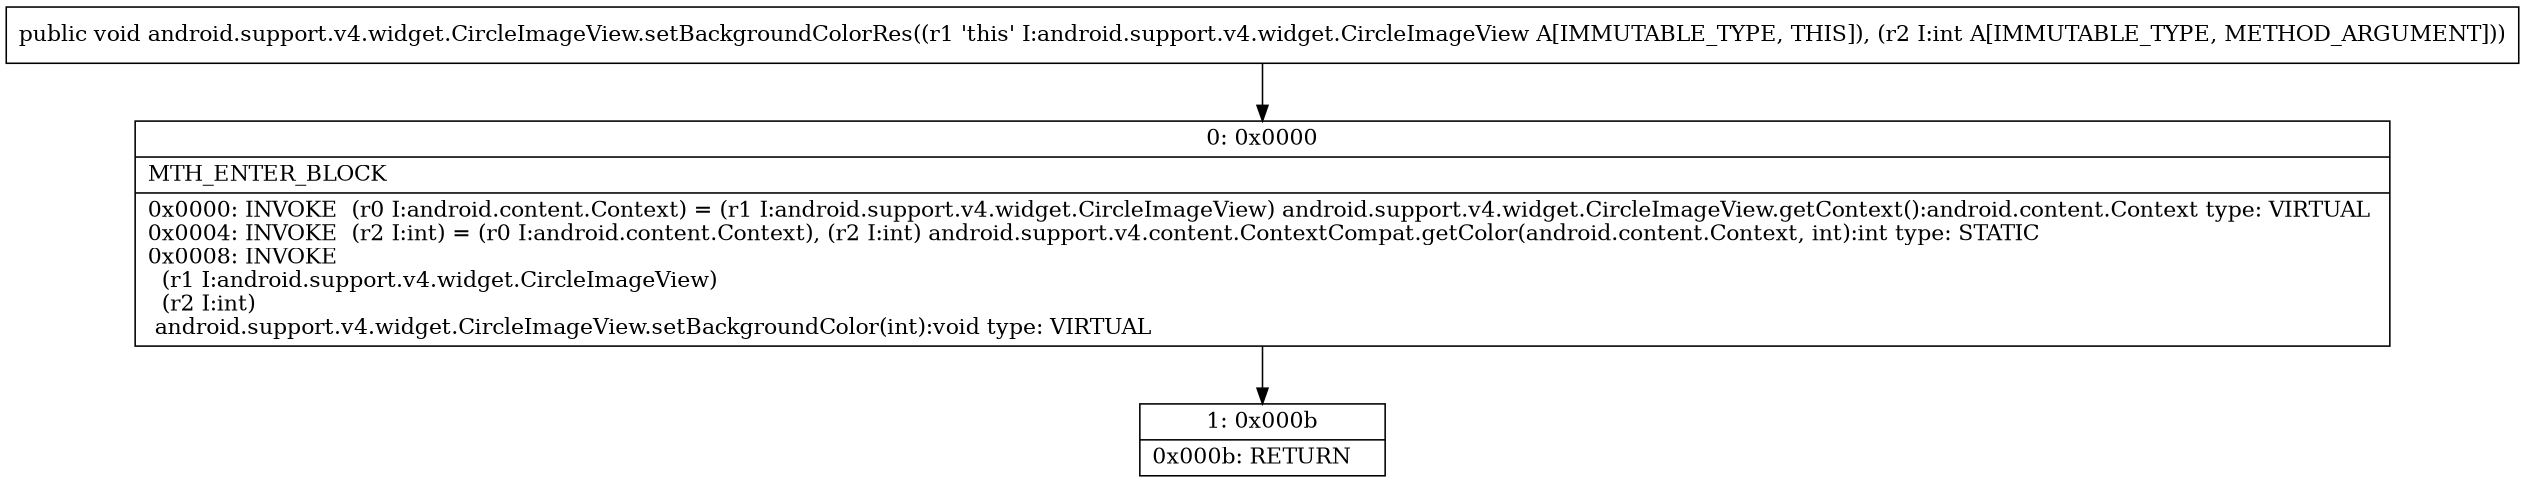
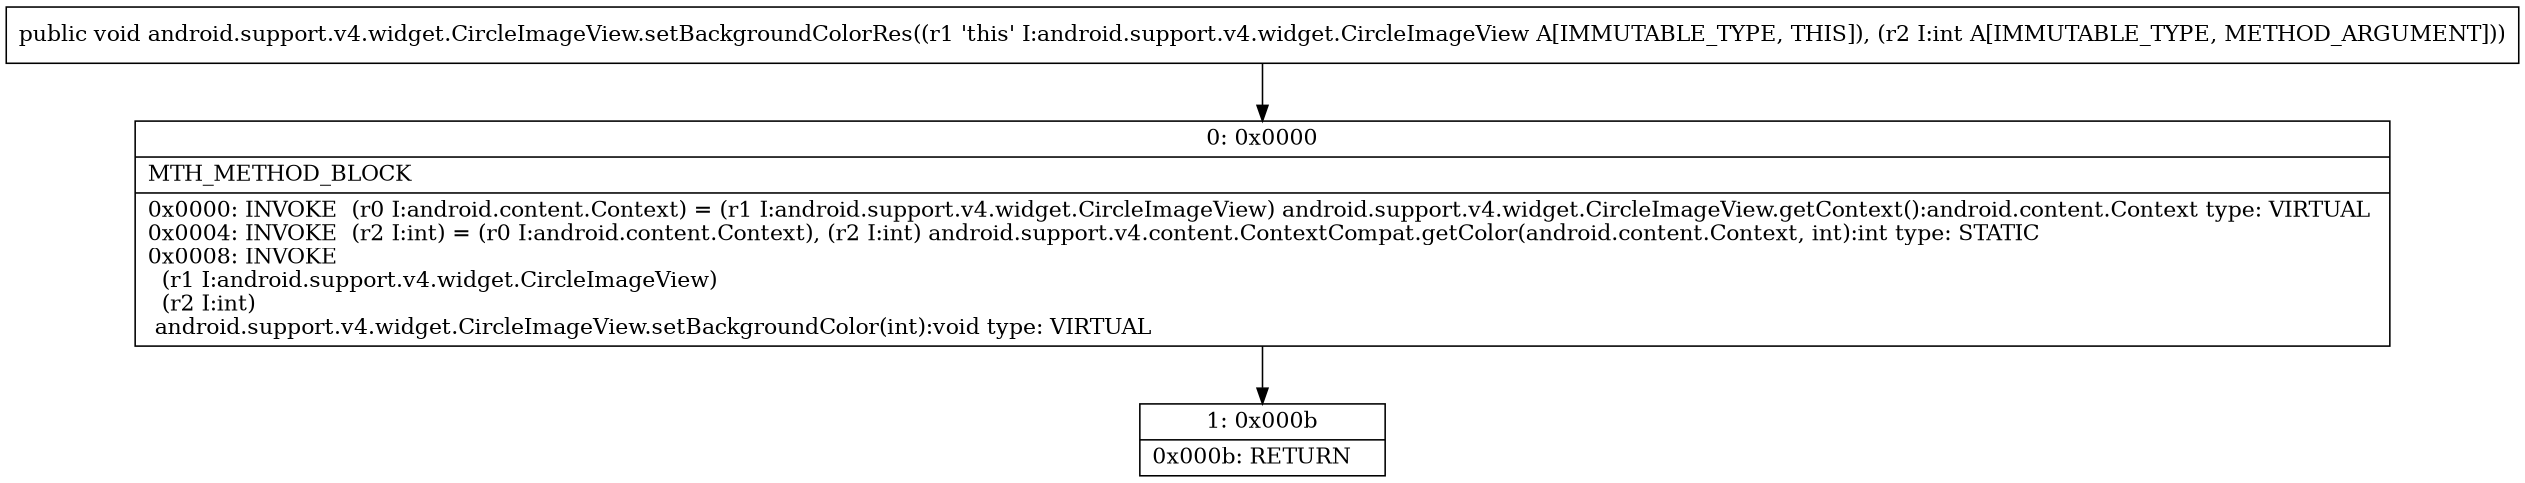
(268, 174) -> (280, 174)
